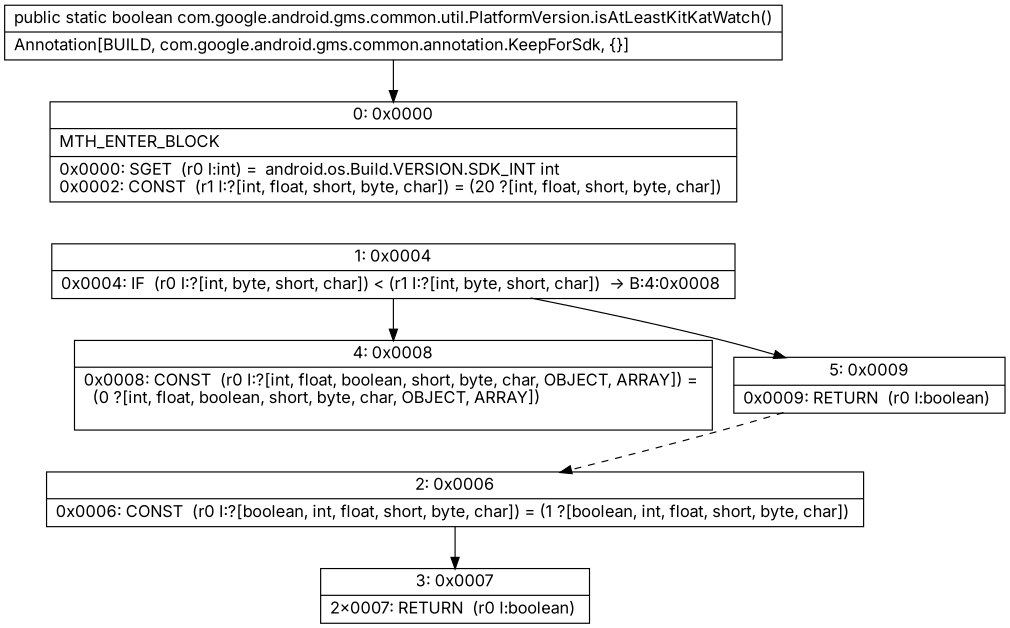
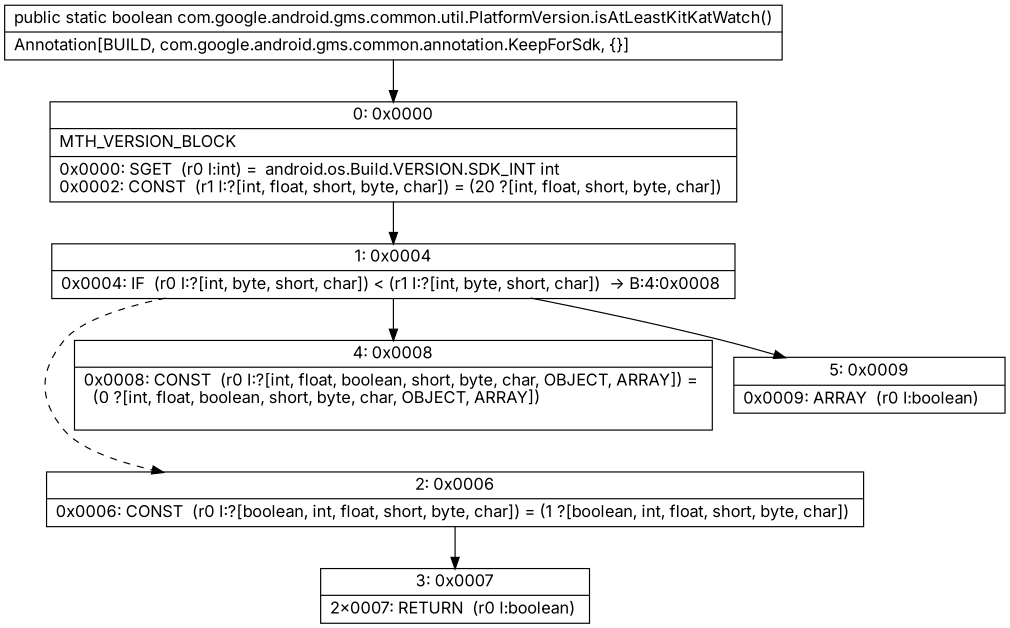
(140, 142) -> (148, 142)
none -> (393, 217)
(869, 399) -> (864, 399)
(678, 442) -> (46, 378)
